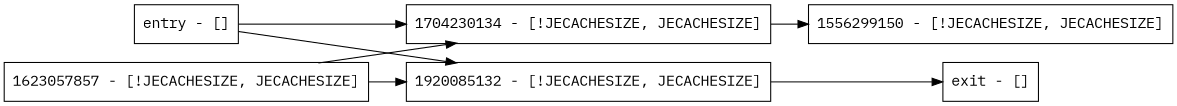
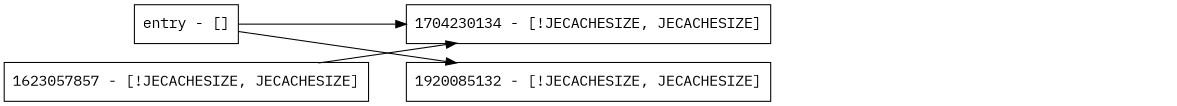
(991, 24) -> none
(382, 82) -> none
(991, 82) -> none
